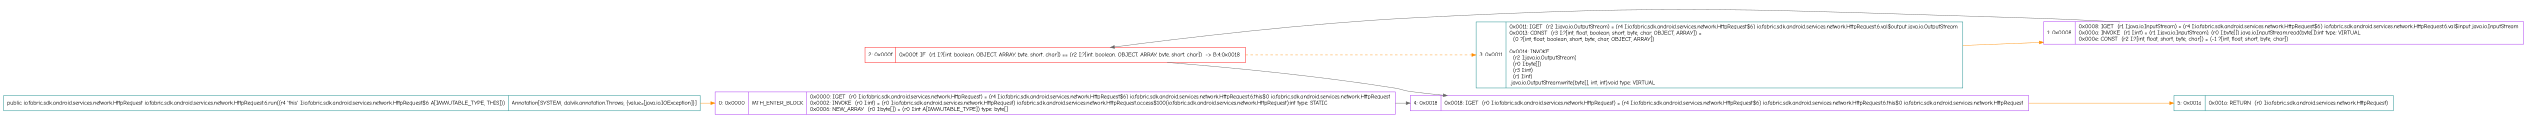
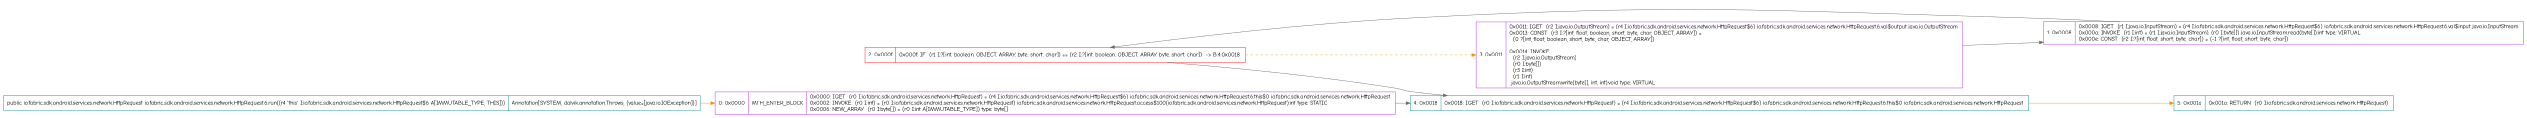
(2001, 44) -> (2001, 44)
(1719, 55) -> (1719, 55)
(1719, 103) -> (1719, 103)
